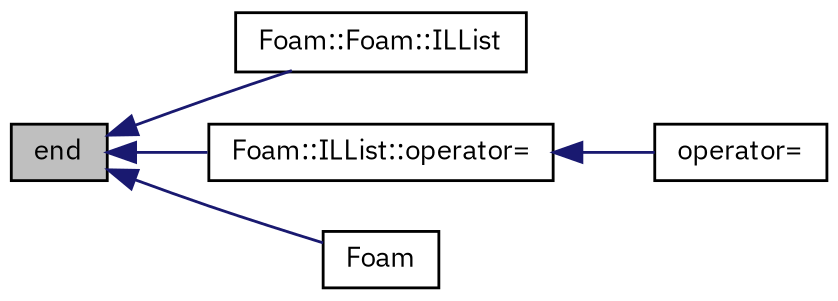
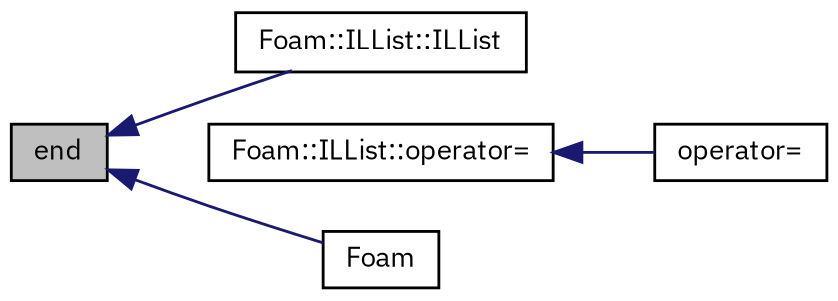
(381, 42) -> (381, 42)
(172, 152) -> none
